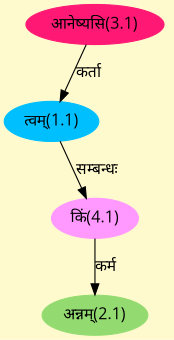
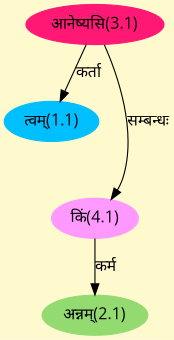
(71, 165) -> (126, 117)
